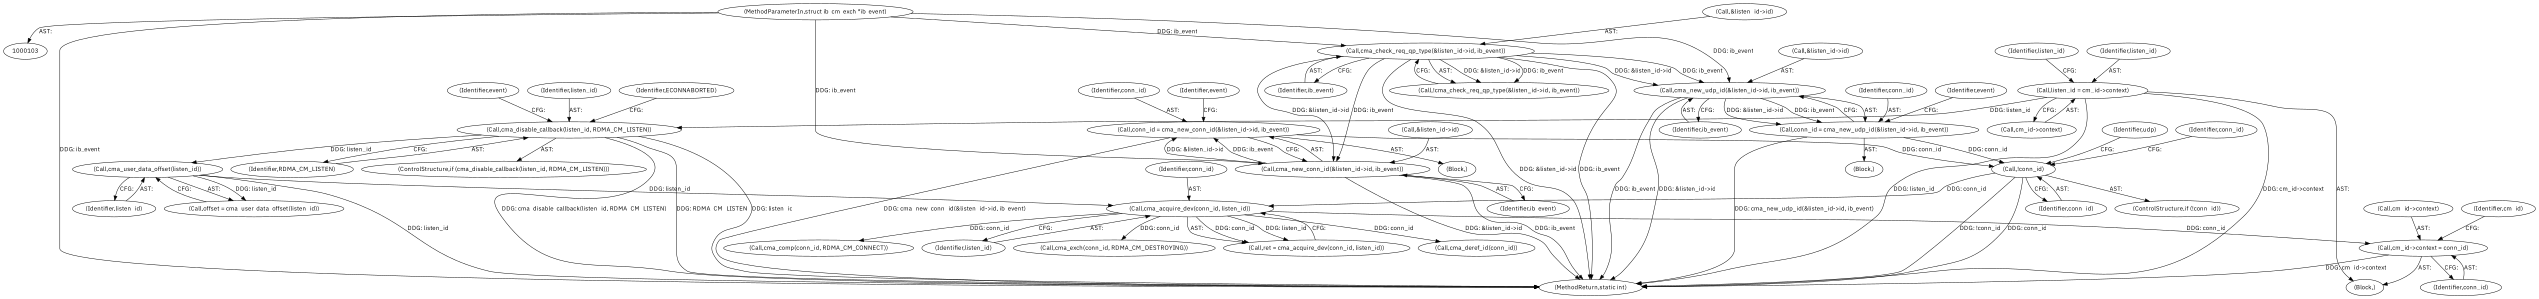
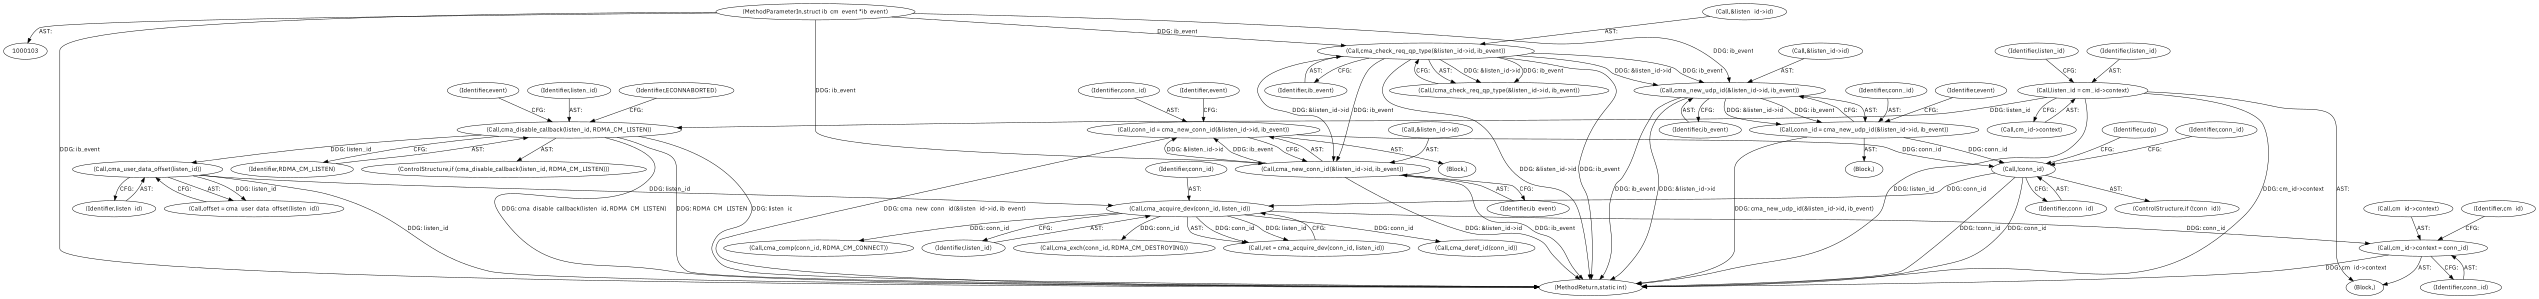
(815, 12) -> (815, 12)
